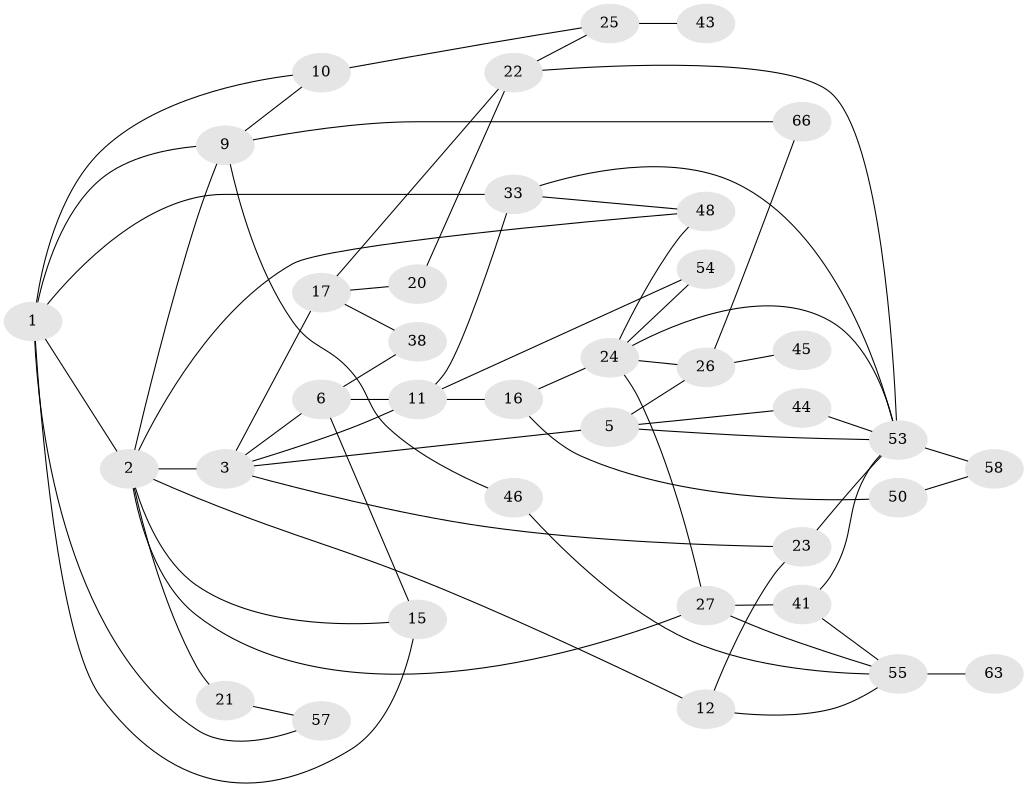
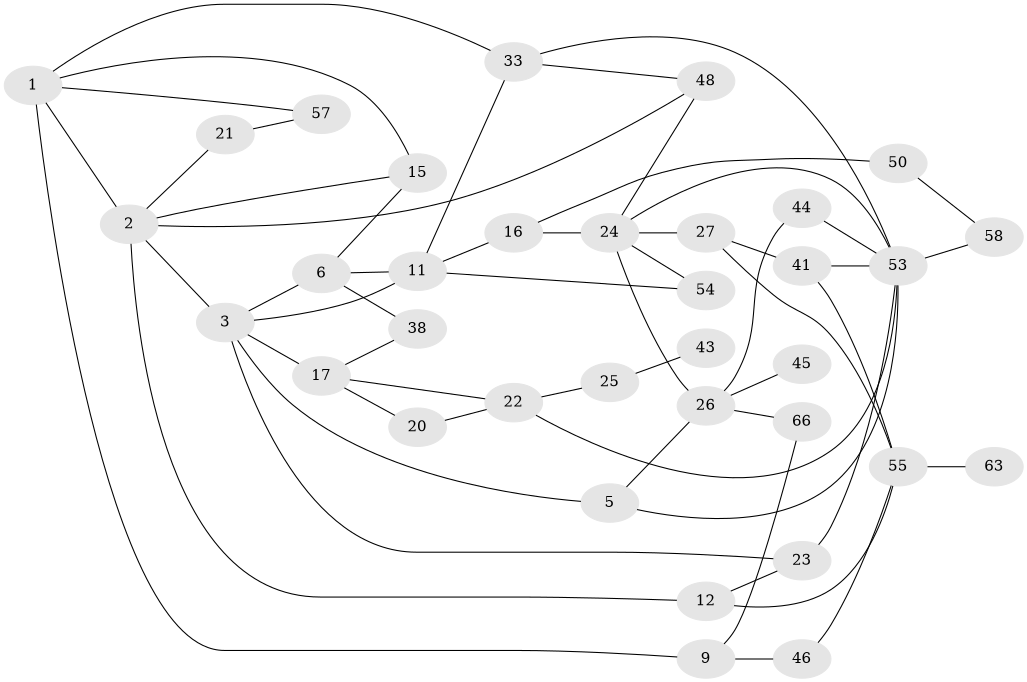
(321, 73) -> none
(171, 306) -> none
(706, 418) -> (754, 307)
(364, 672) -> none
